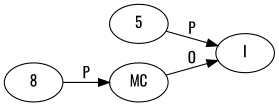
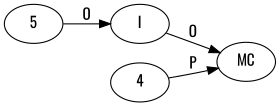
(192, 30) -> (87, 16)
(187, 69) -> (188, 41)
(34, 82) -> (140, 82)
